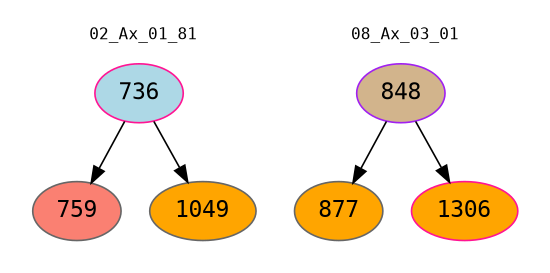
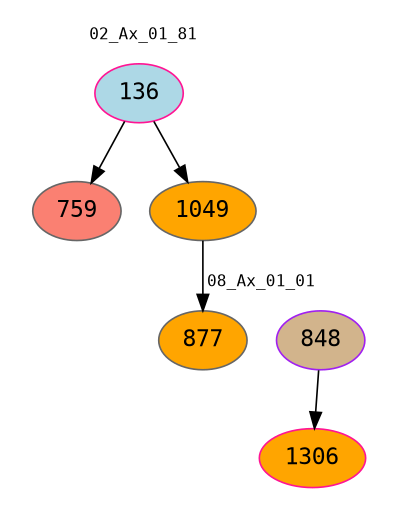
(406, 35) -> (262, 282)
(139, 93) -> (139, 93)
(374, 145) -> (203, 277)
